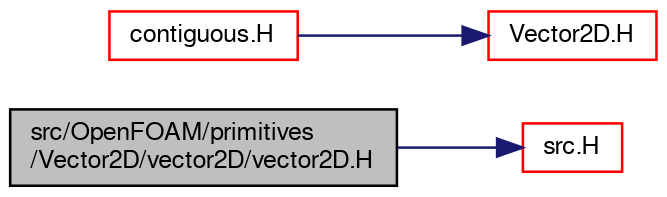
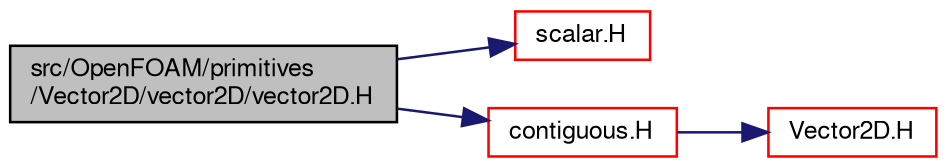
none -> (430, 113)
(572, 148) -> (583, 36)
